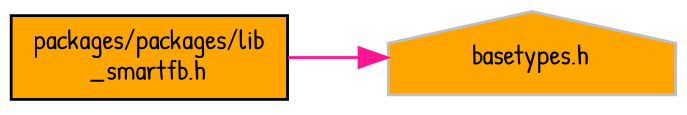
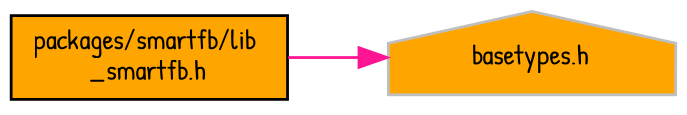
(149, 58) -> (149, 58)
